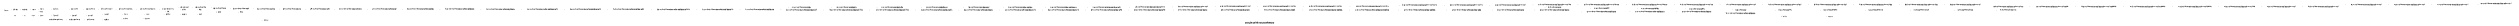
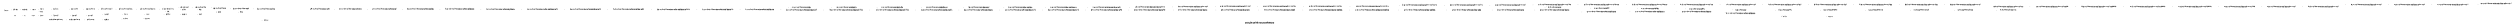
(292, 9) -> none
